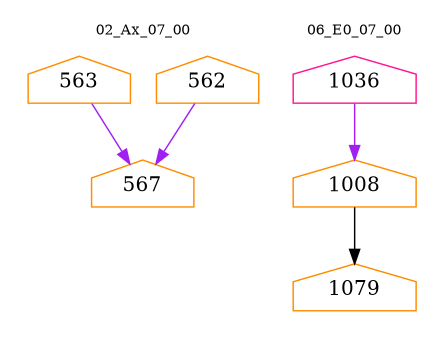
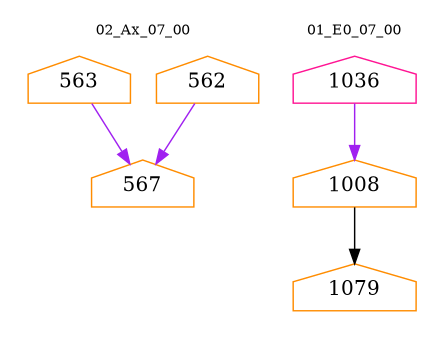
(355, 31) -> (355, 31)
